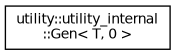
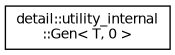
(88, 28) -> (88, 28)
